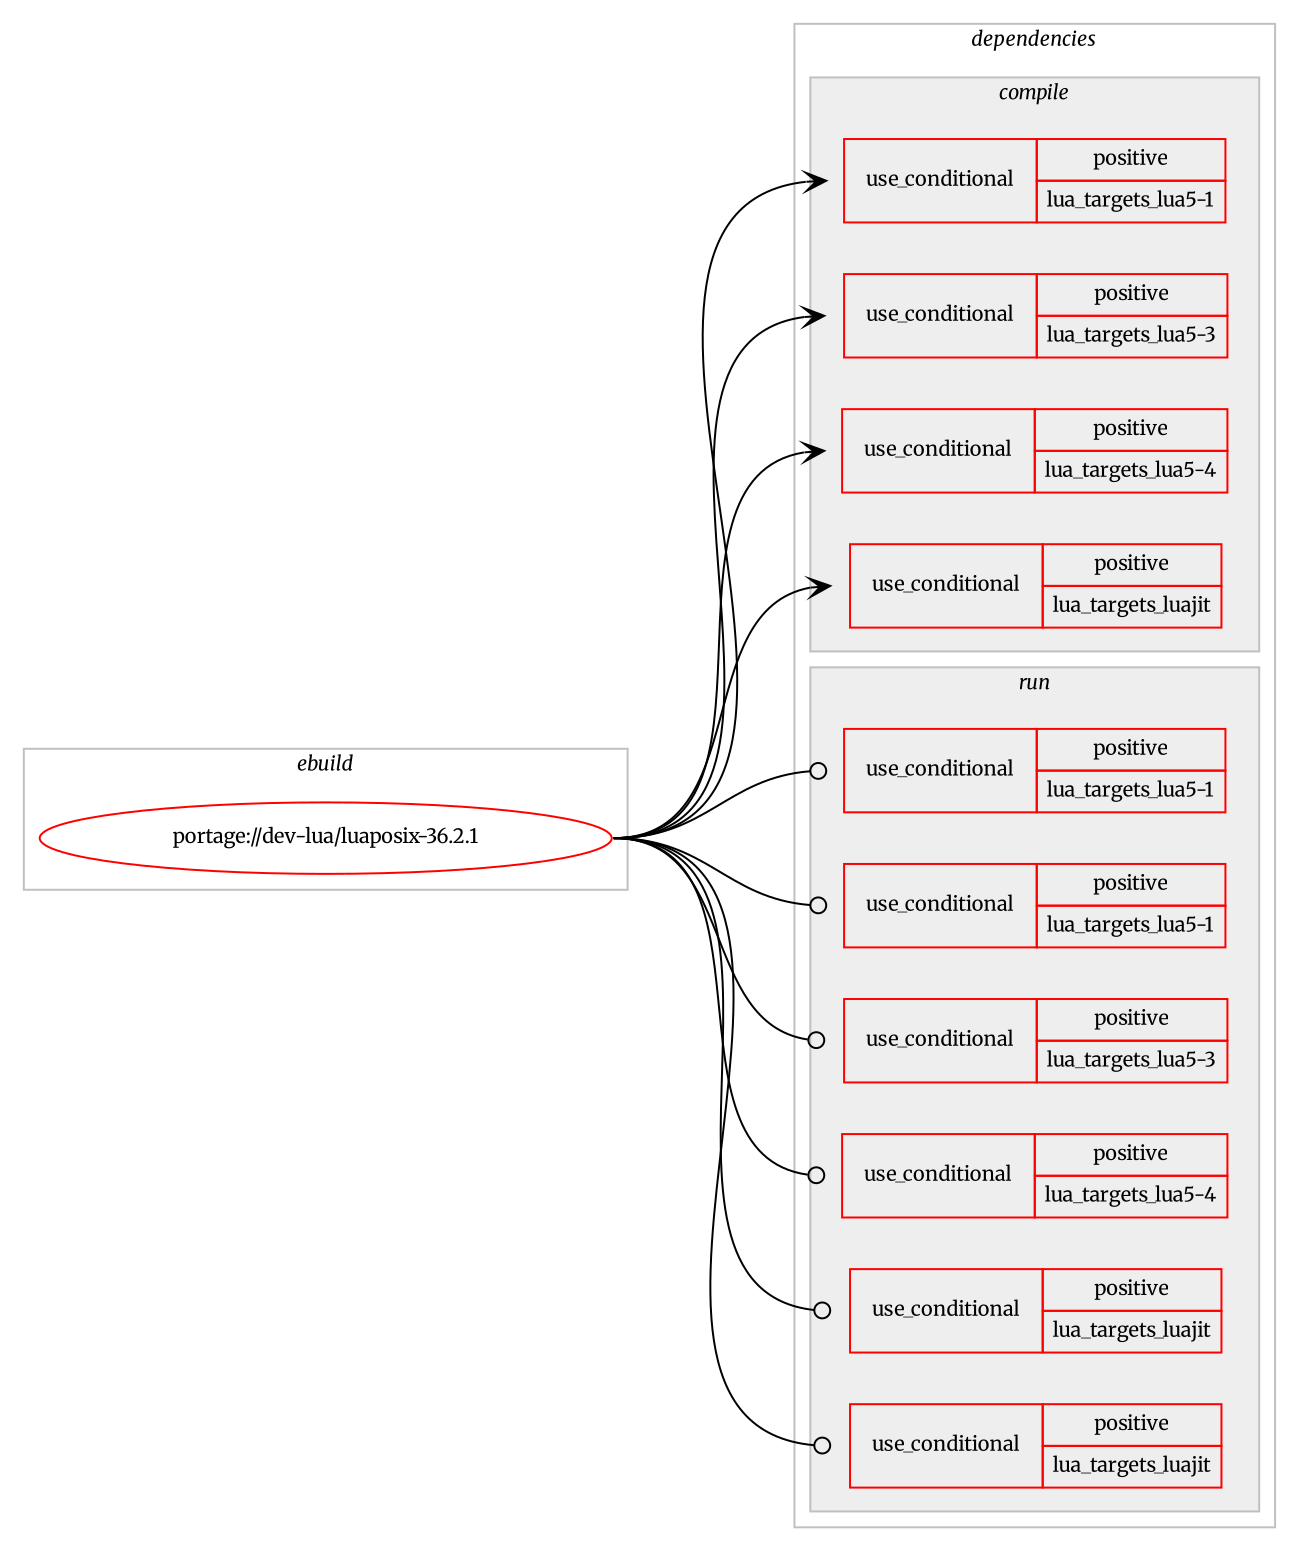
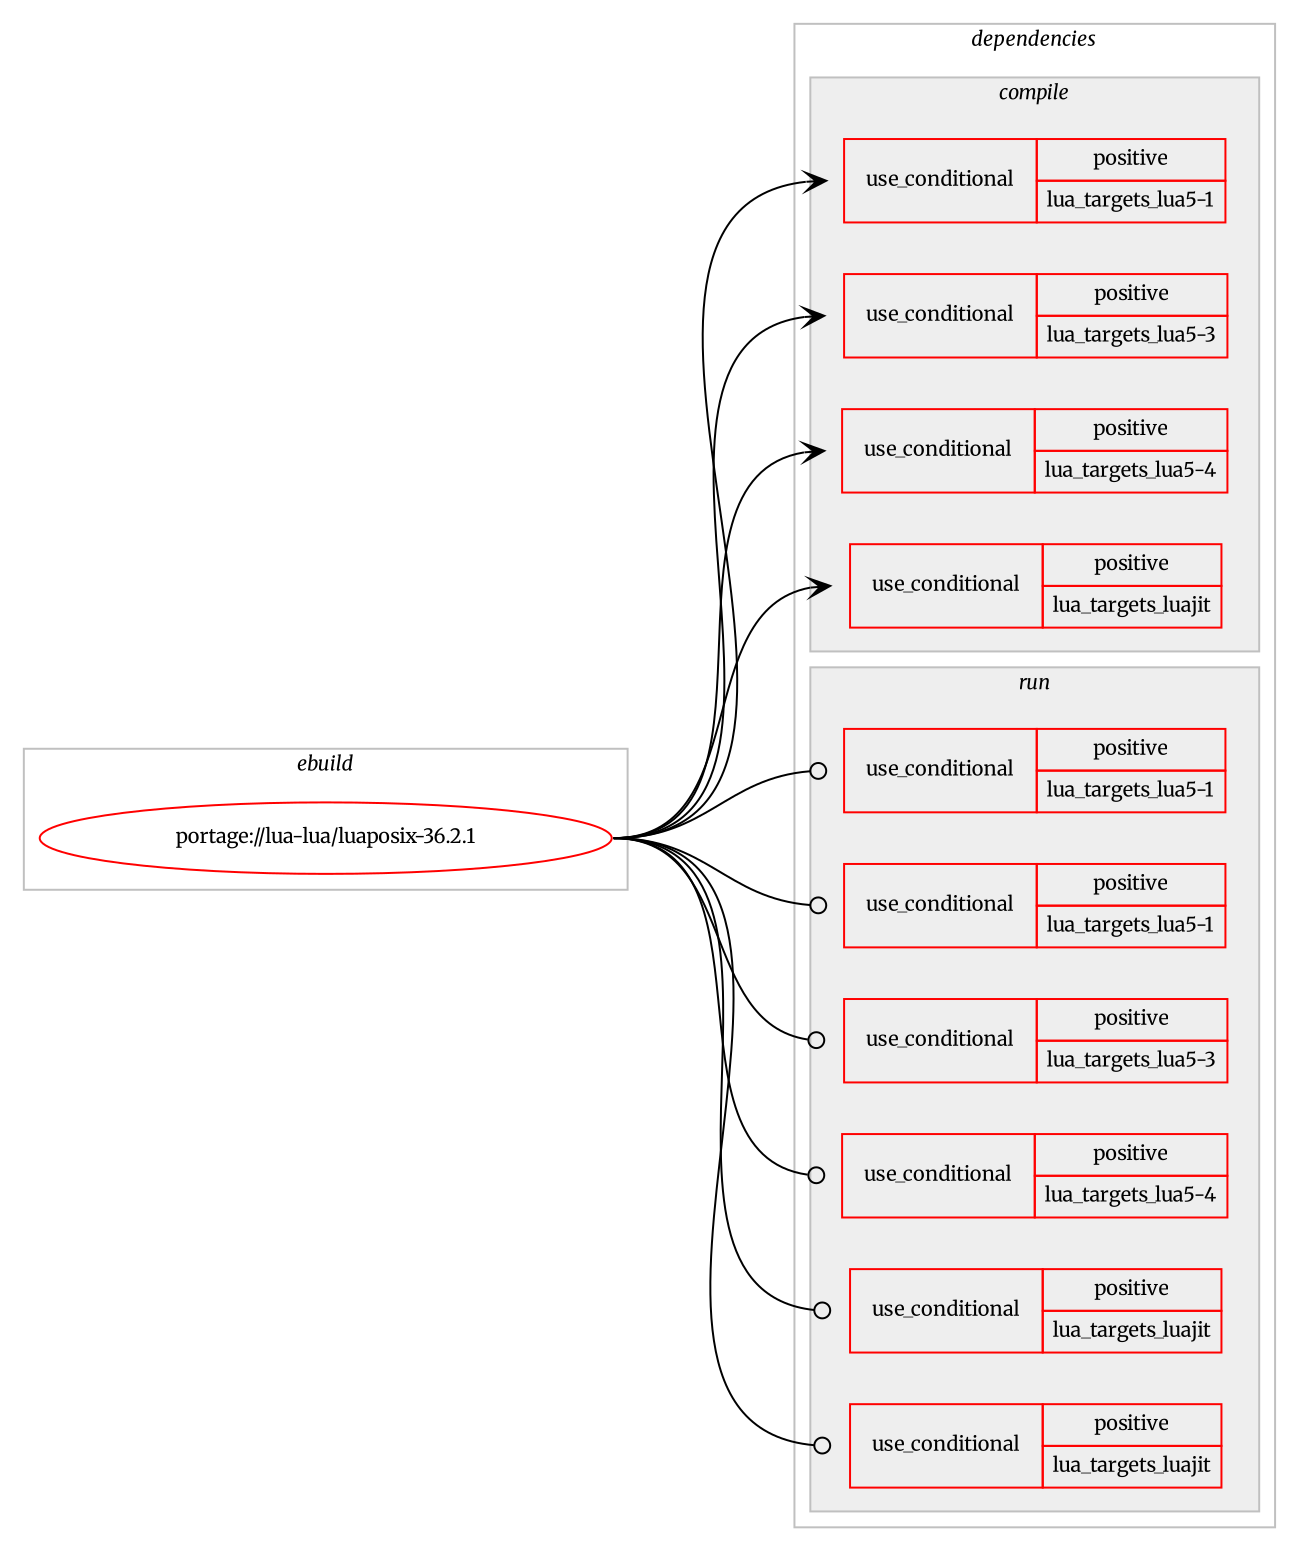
(326, 838) -> (326, 838)
